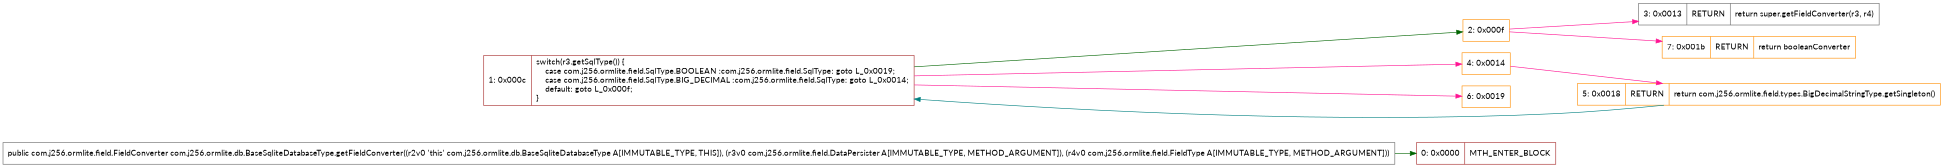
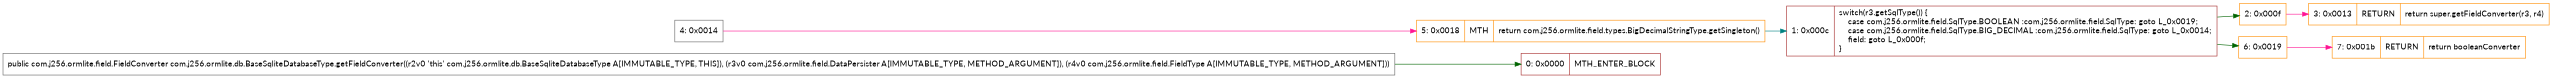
(1759, 14) -> (2429, 14)
(1583, 36) -> (2306, 47)
(1486, 64) -> (699, 31)
(1185, 70) -> none
(584, 89) -> (1883, 40)
(1185, 91) -> (2225, 45)
(1647, 94) -> (1479, 31)
